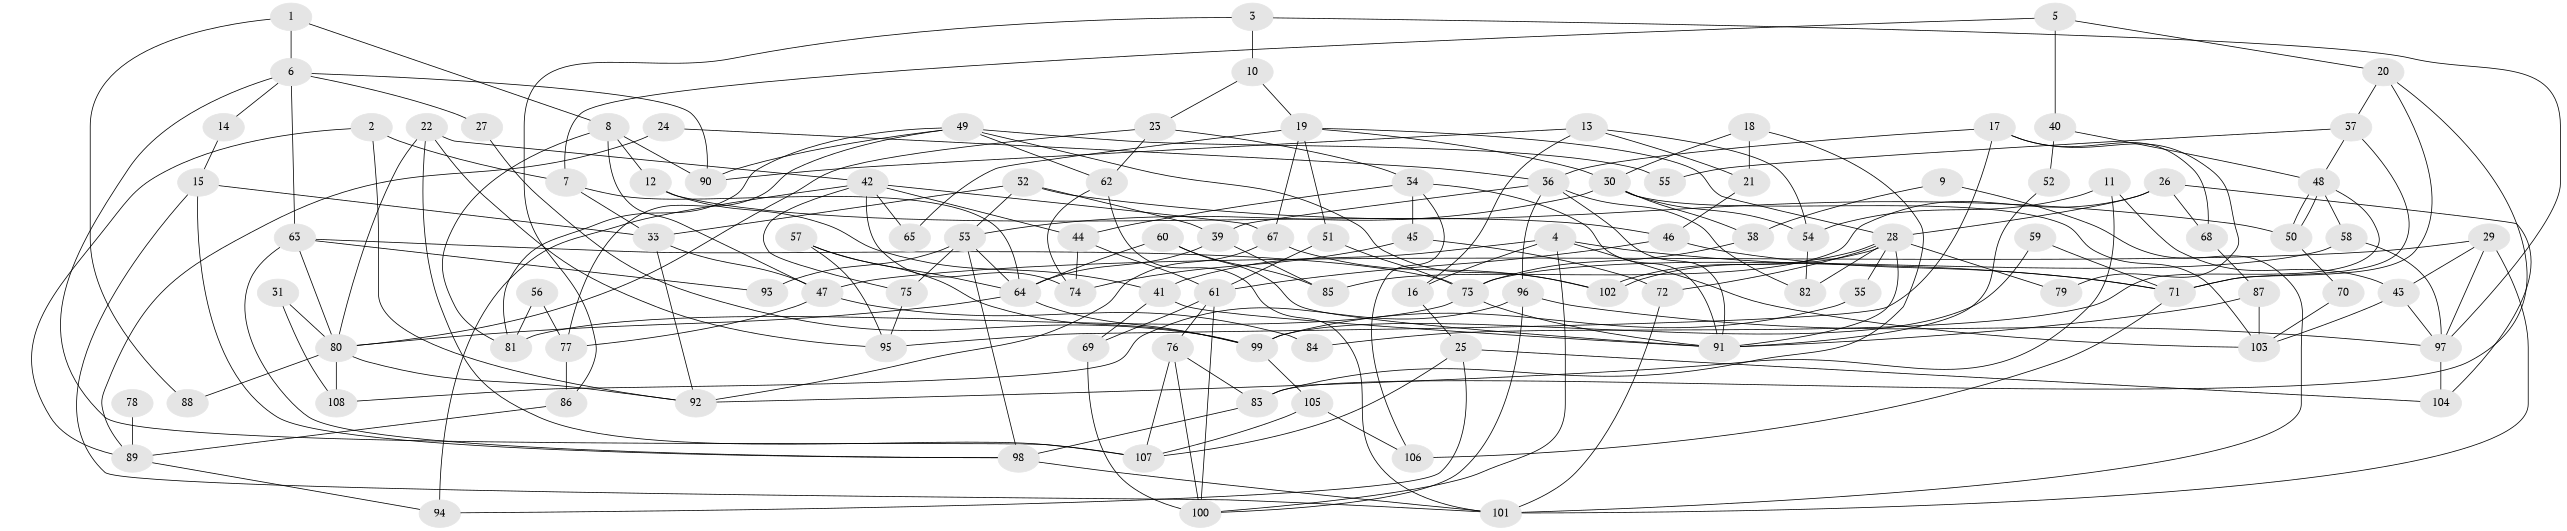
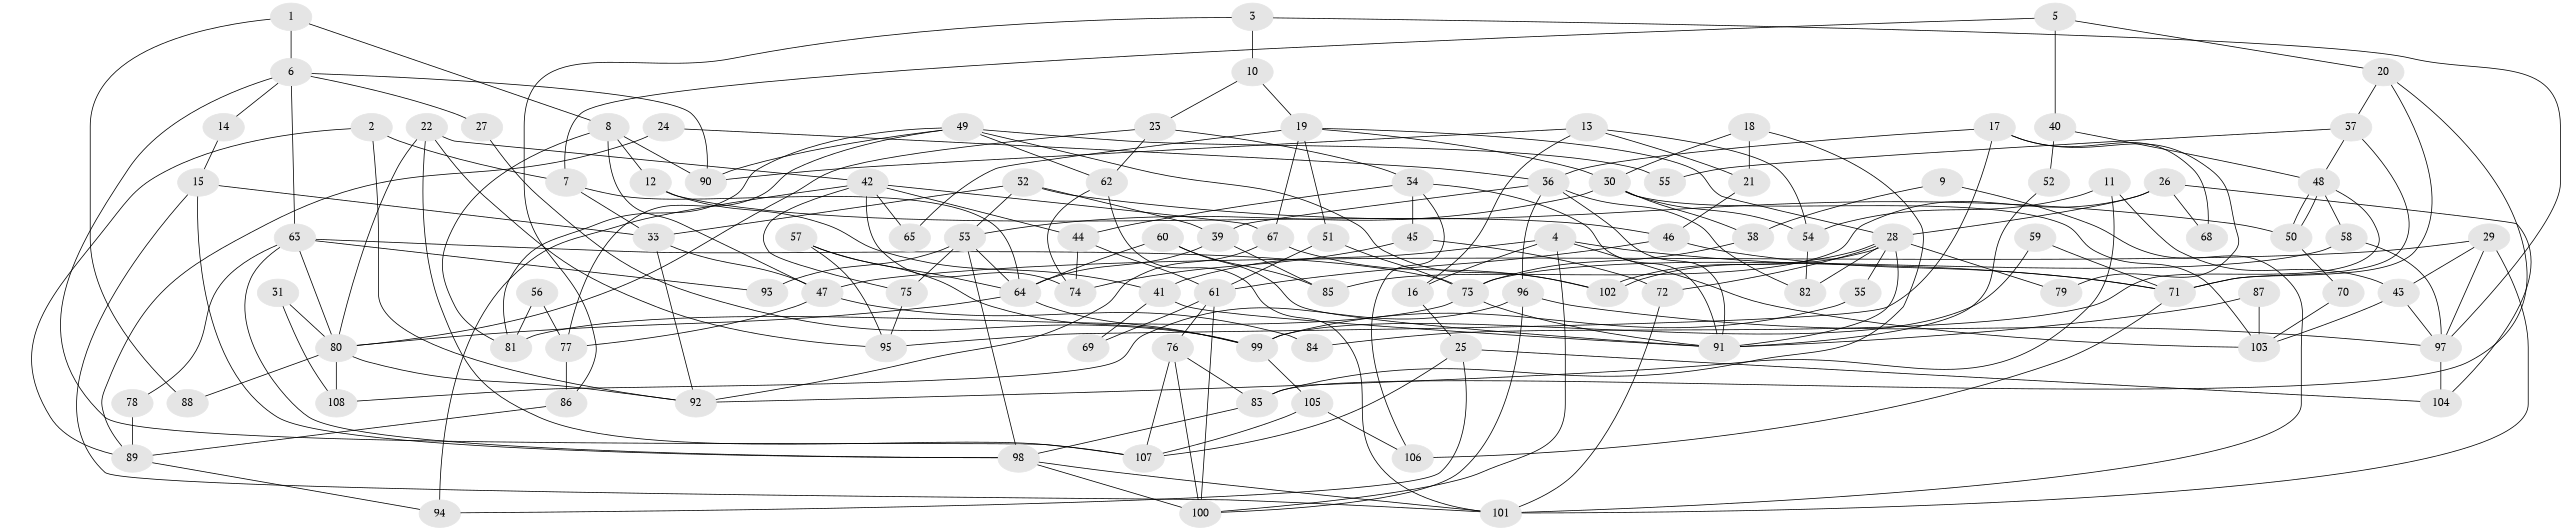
(2233, 265) -> none
none -> (206, 320)
(1108, 459) -> (1110, 486)
